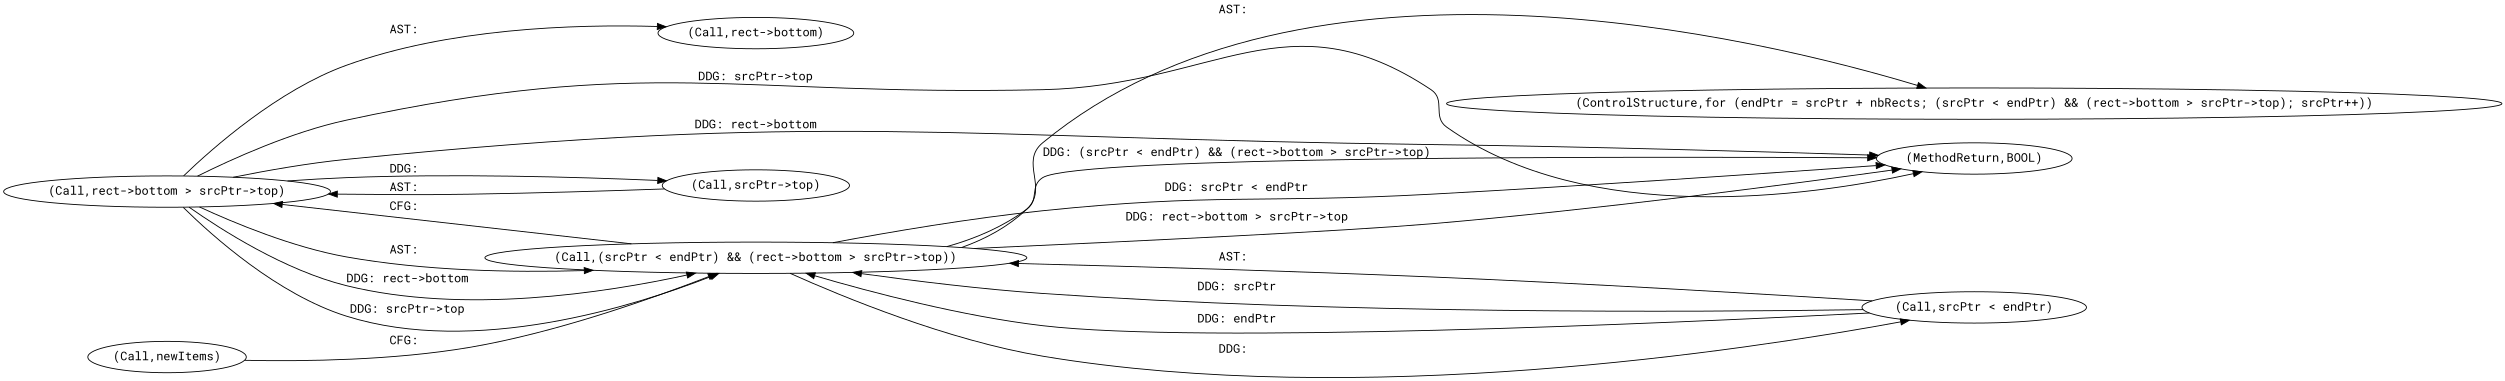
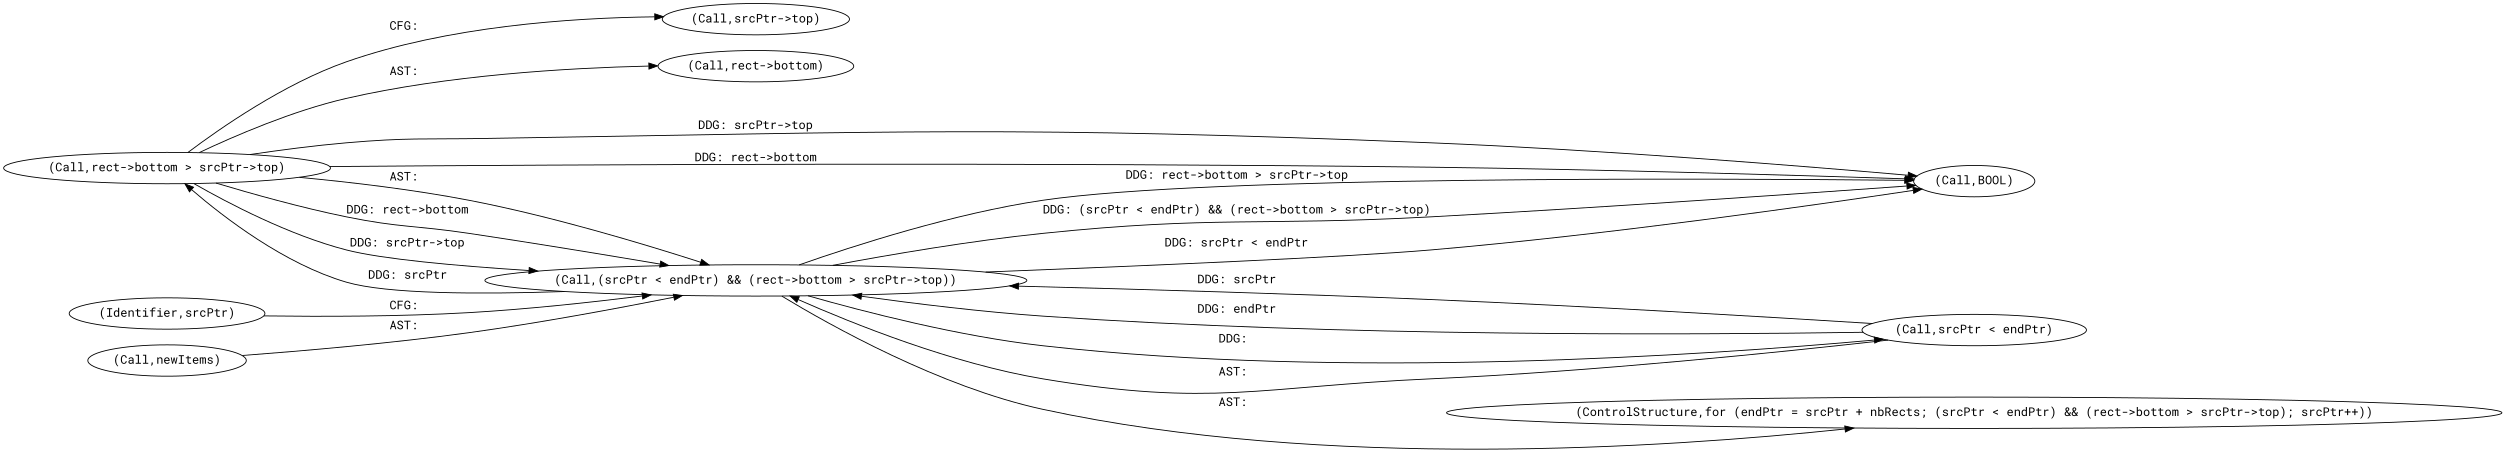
(1974, 158) -> (1974, 181)
(408, 169) -> (408, 27)
(501, 194) -> none
(408, 207) -> (408, 276)
none -> (167, 314)
(408, 341) -> (408, 326)
